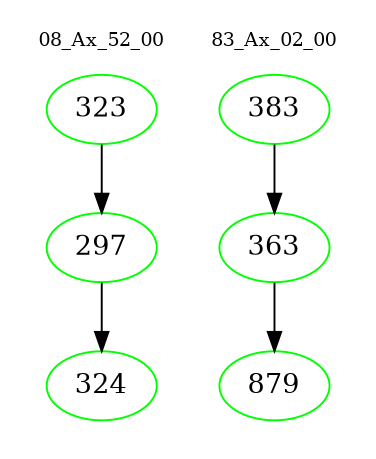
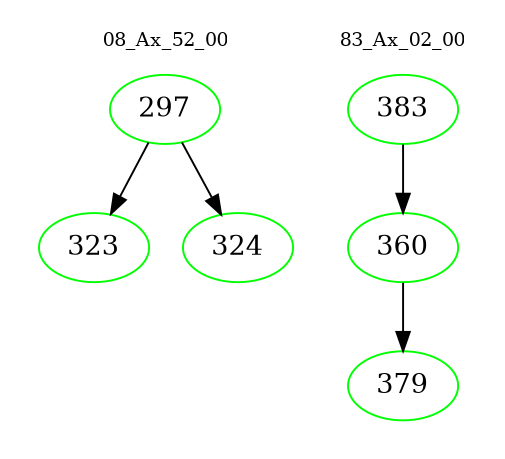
(102, 169) -> (134, 170)
(274, 248) -> (403, 248)
(274, 386) -> (403, 386)
